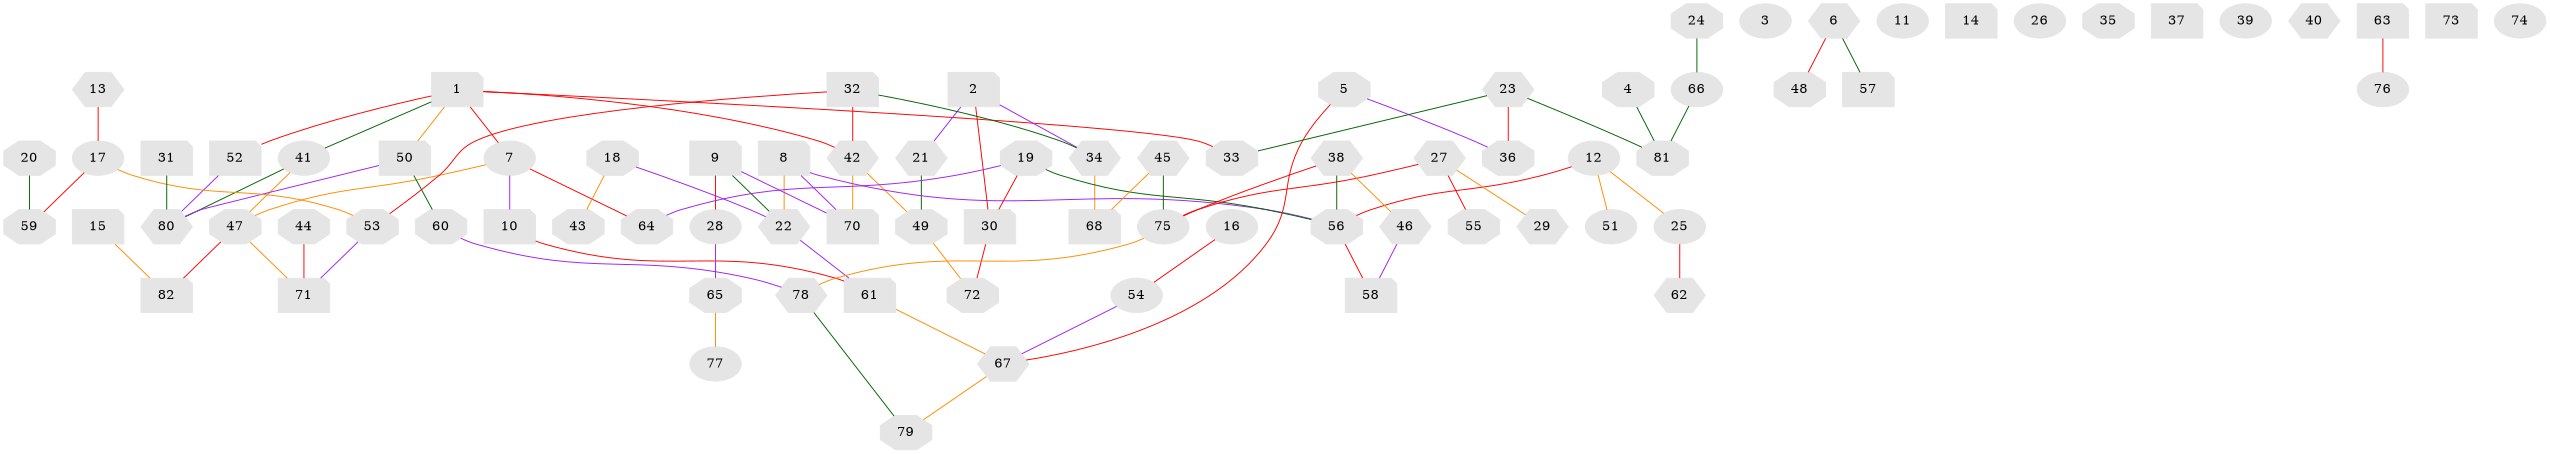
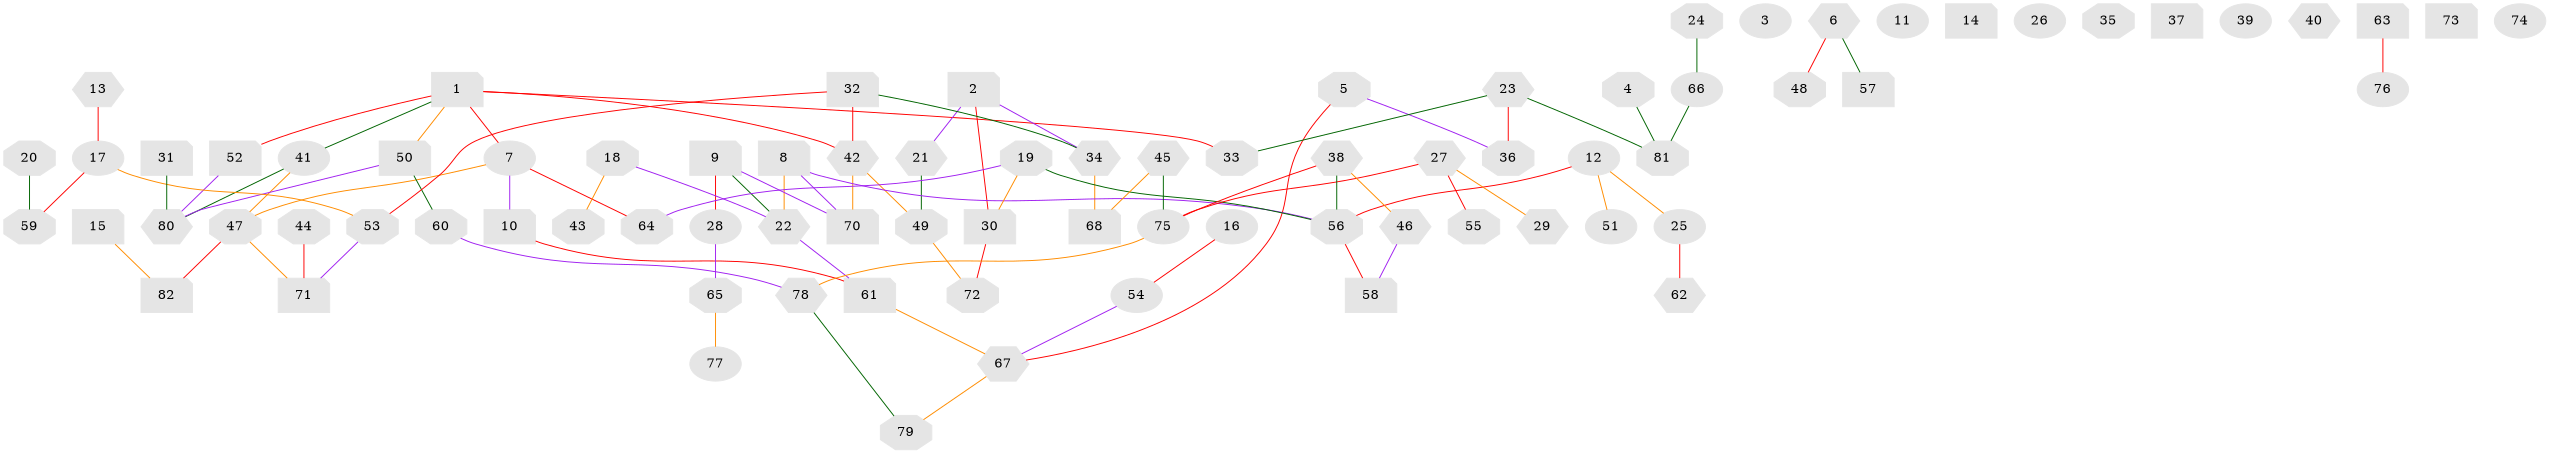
(1008, 193) -> (1008, 193)
